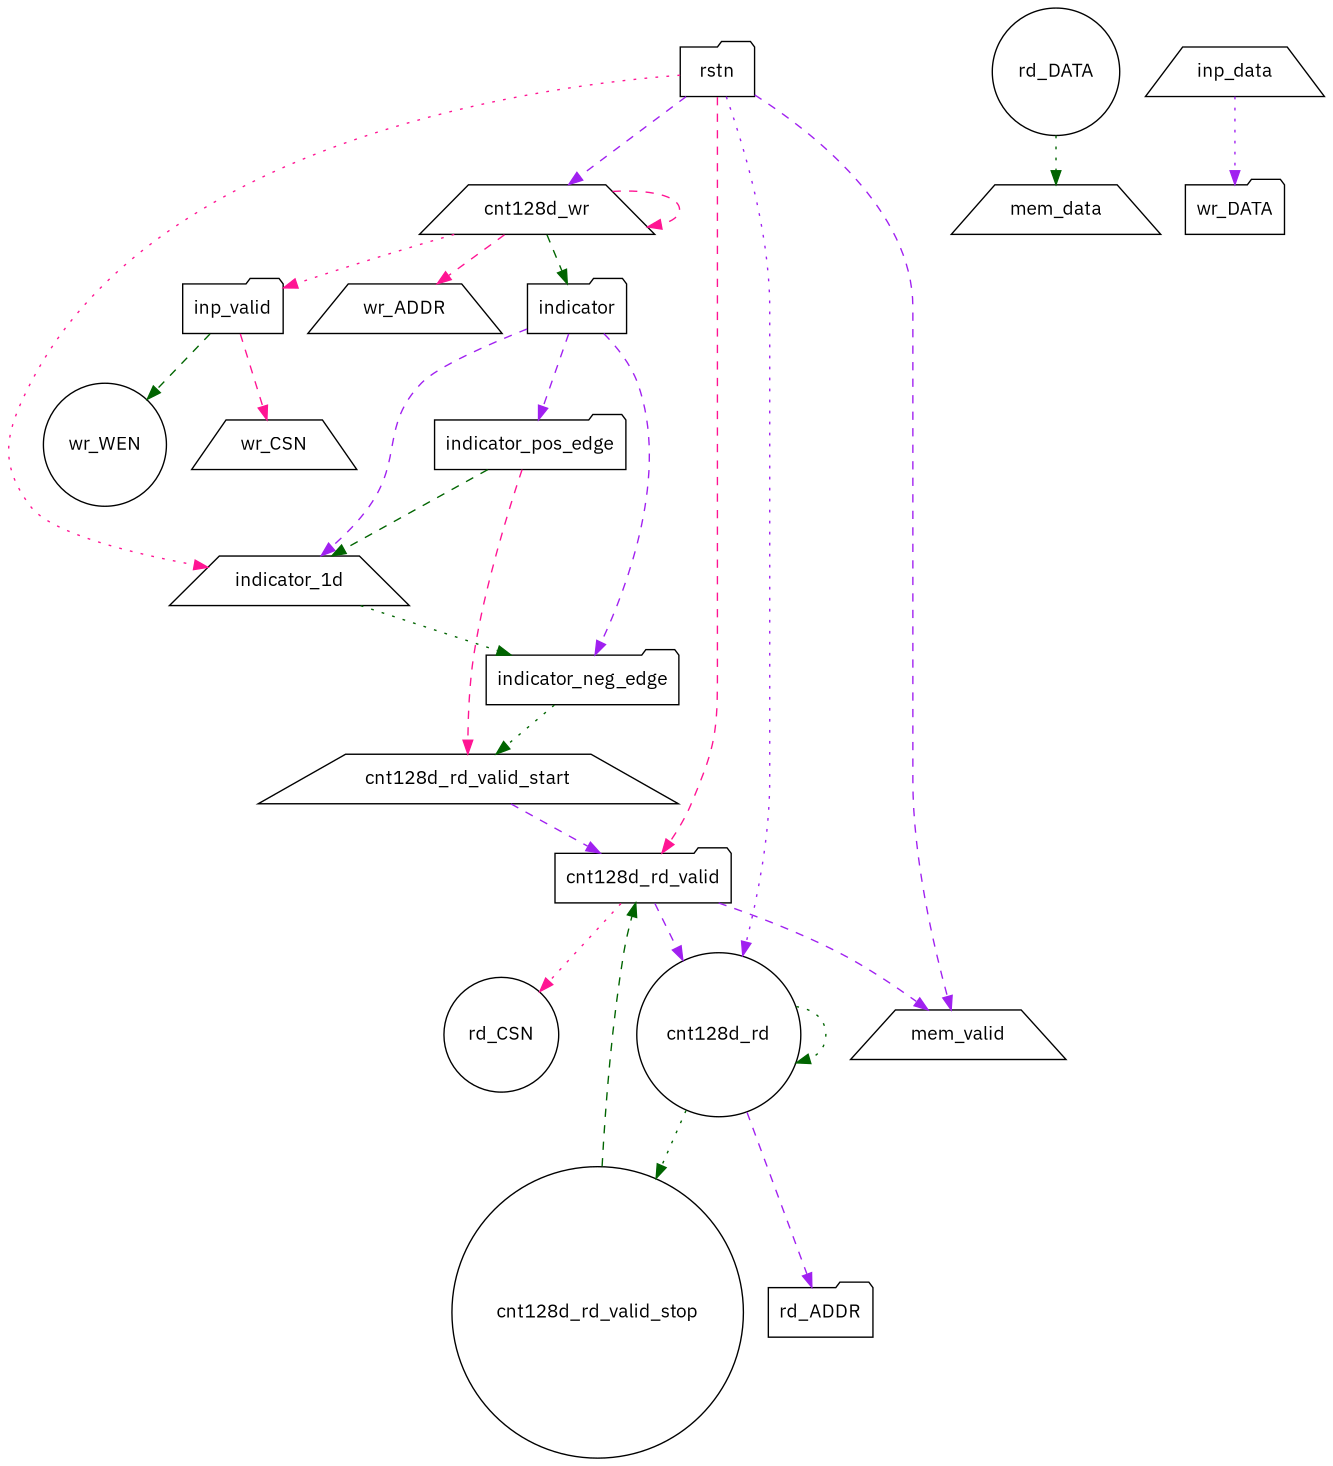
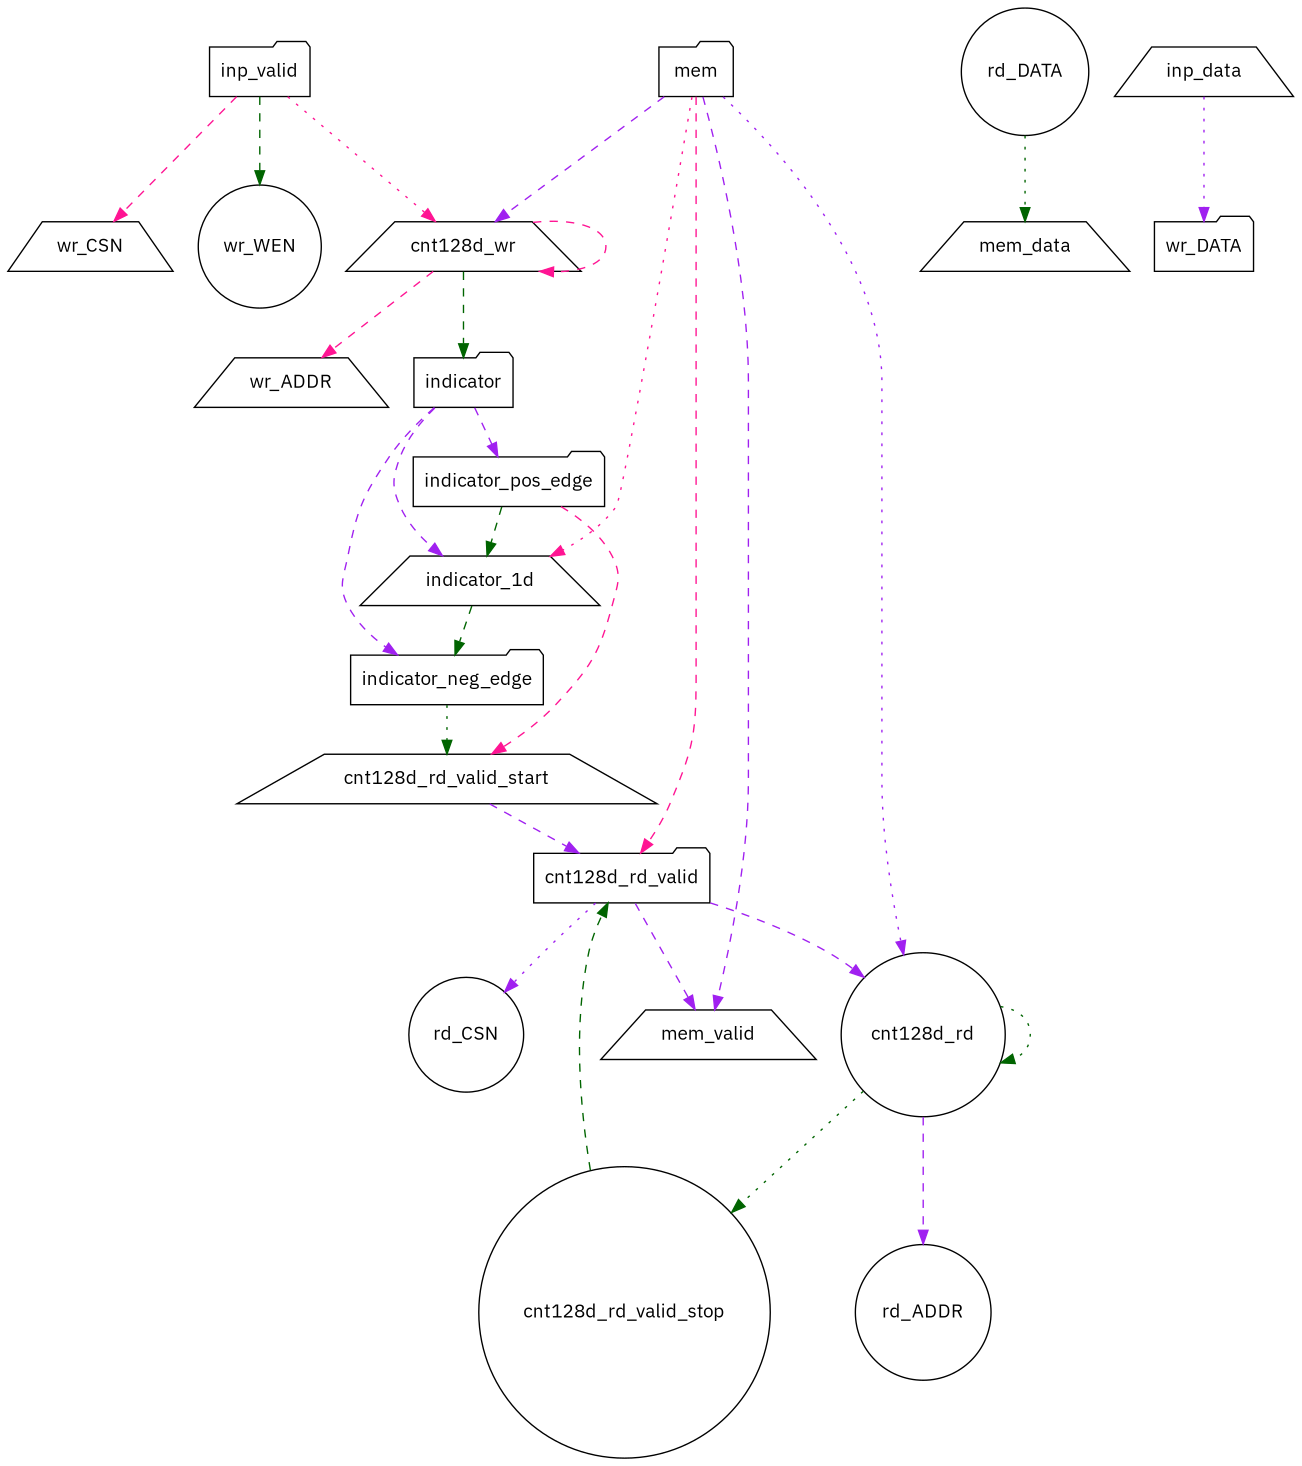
(717, 72) -> (696, 72)
(375, 258) -> (356, 155)
(429, 628) -> (466, 624)
(585, 942) -> (554, 942)
(821, 1312) -> (923, 1312)
